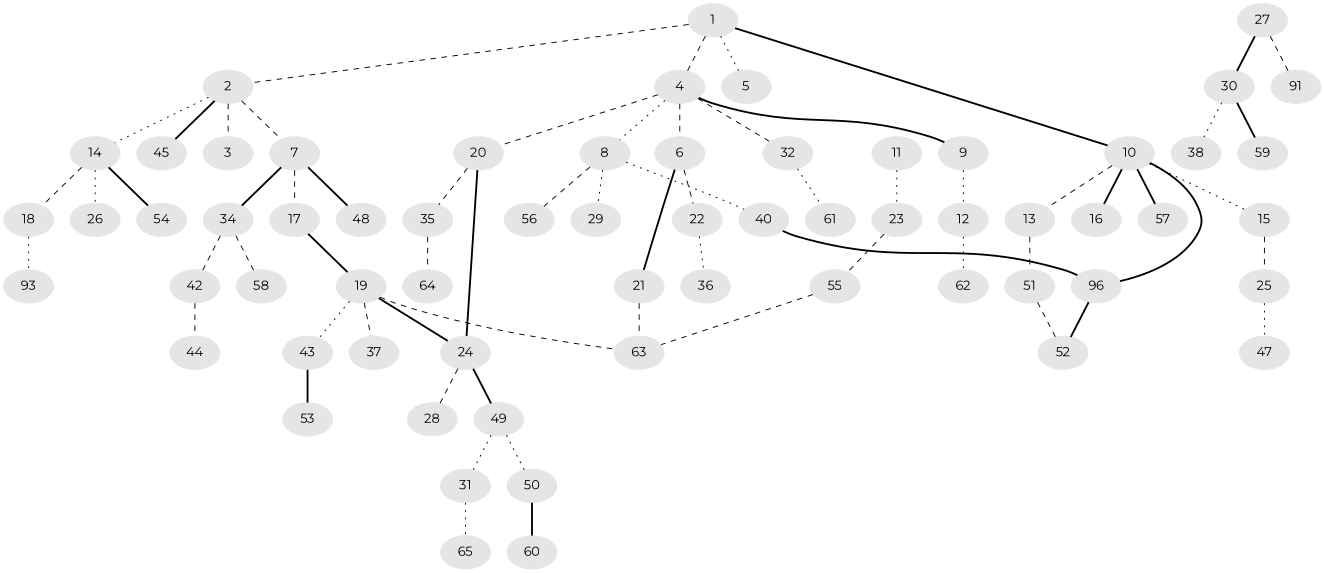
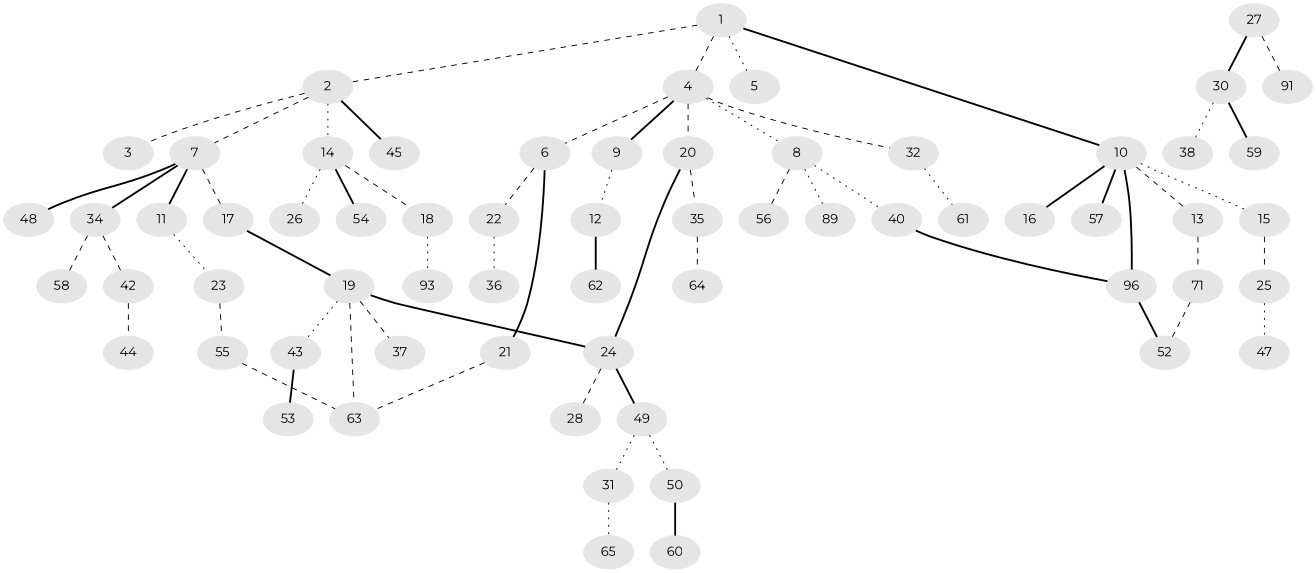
none -> (178, 187)
(596, 220) -> (830, 220)
(963, 247) -> (596, 253)
(1030, 286) -> (1198, 286)
